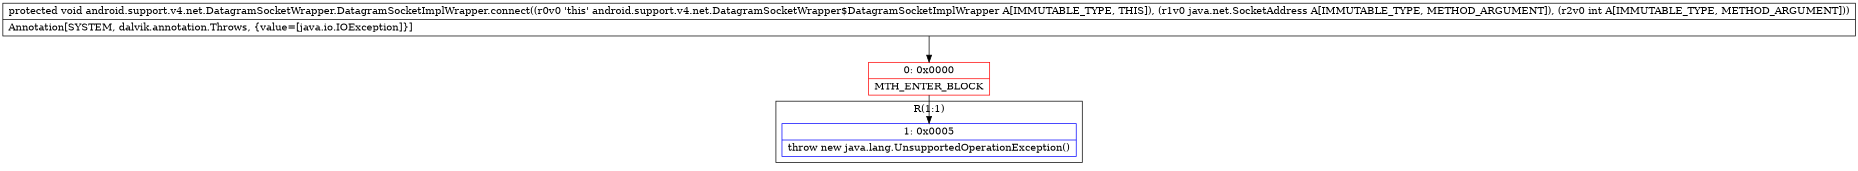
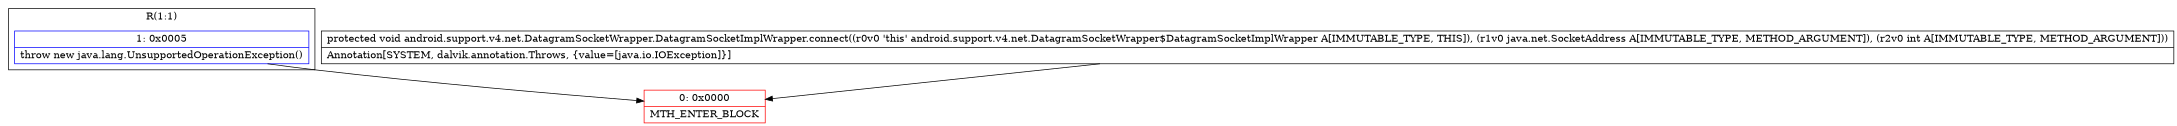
(929, 106) -> (452, 84)
